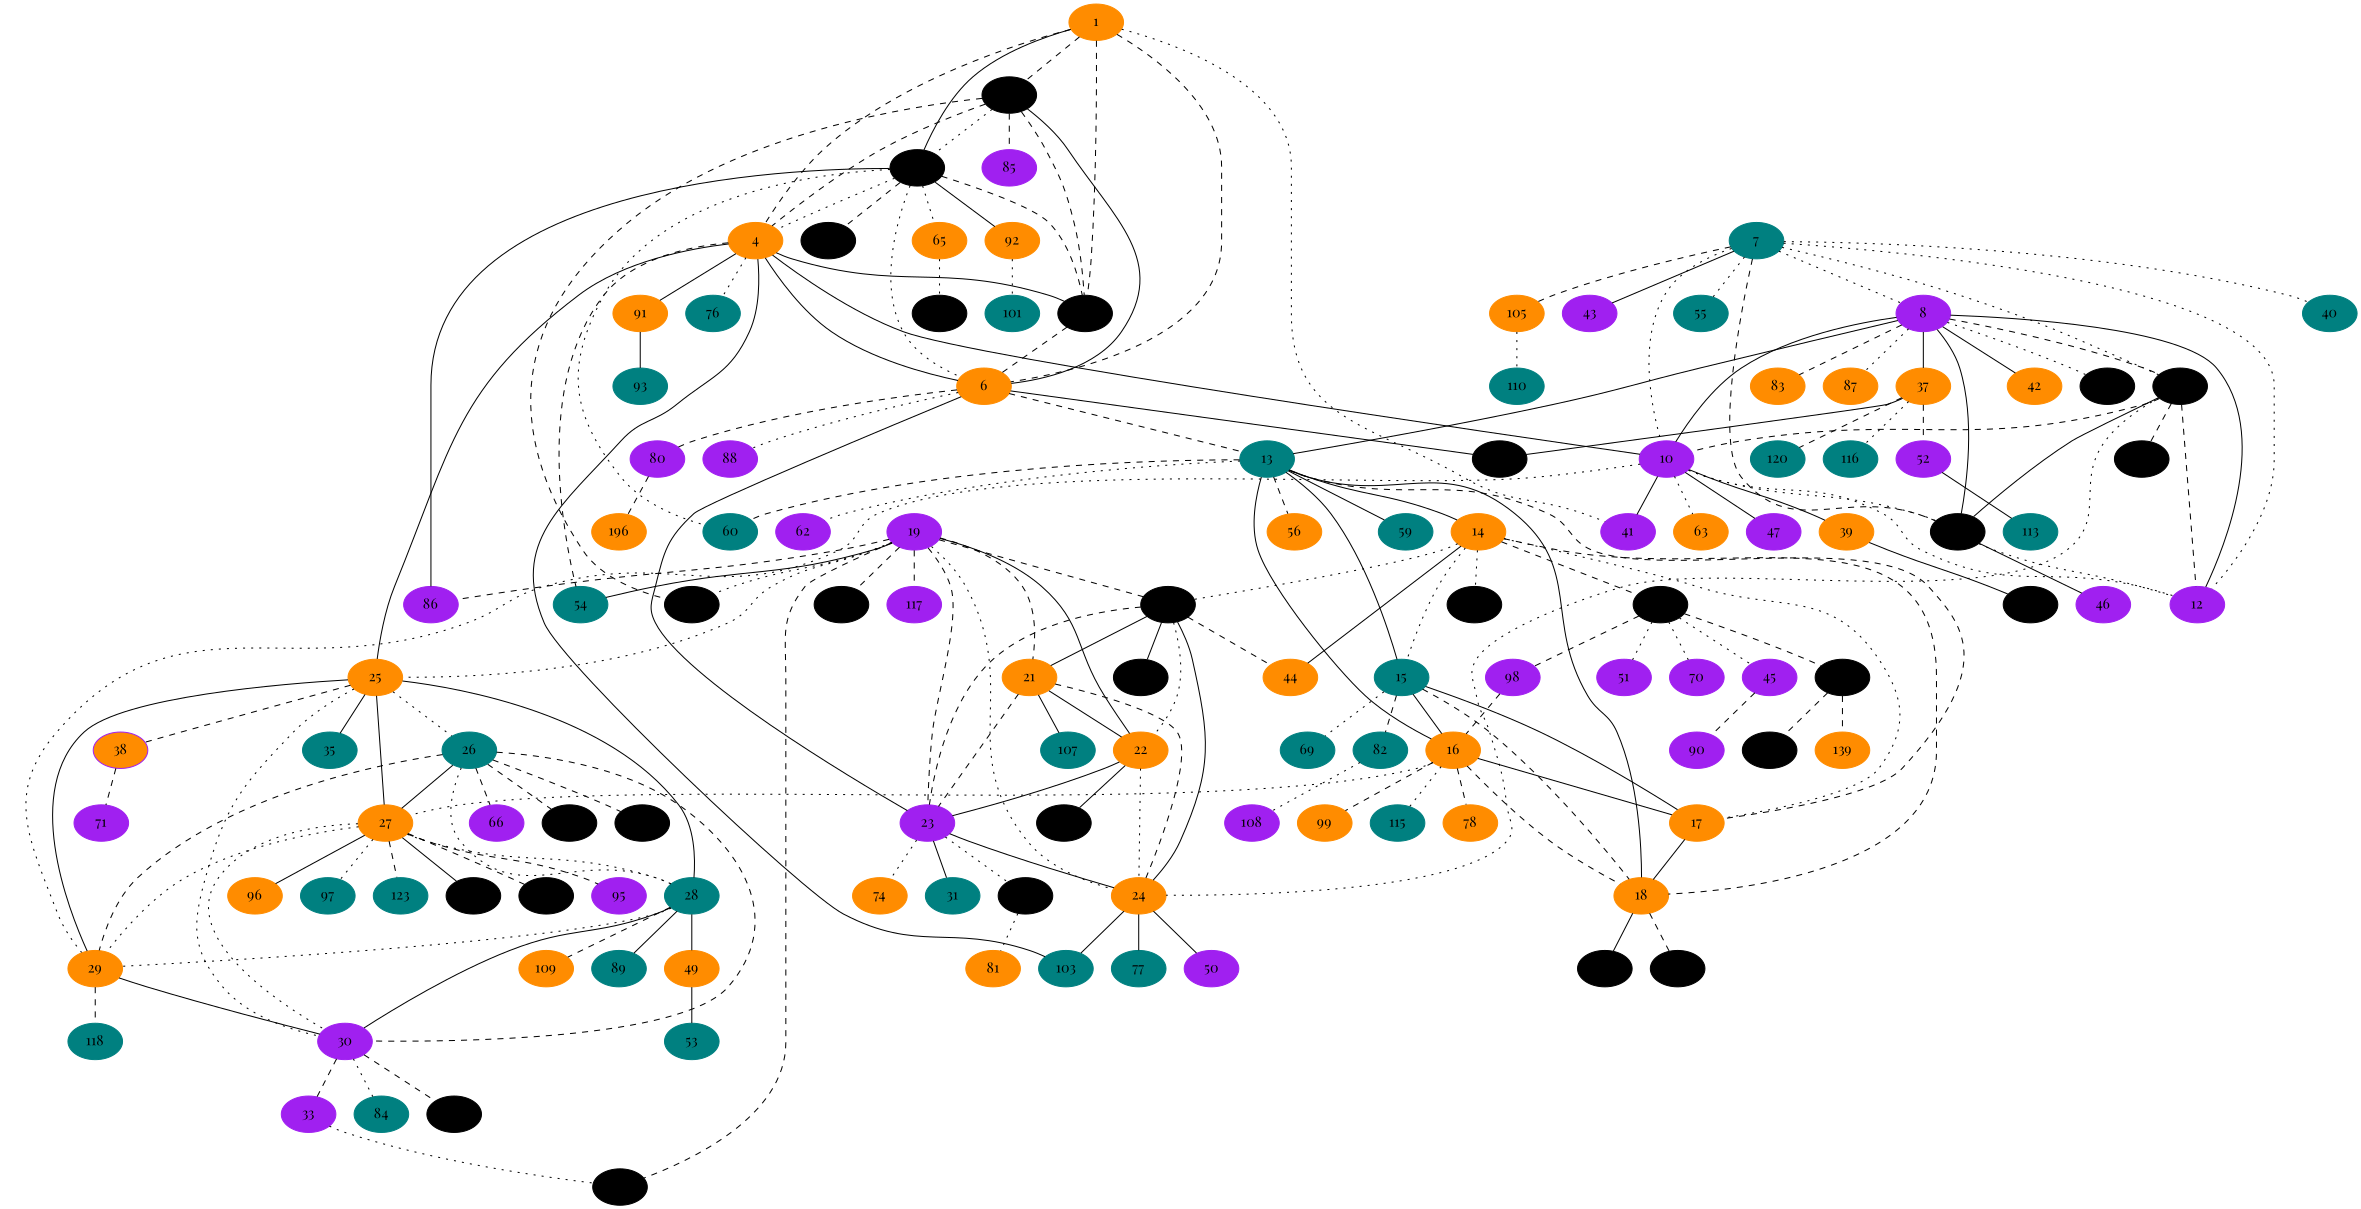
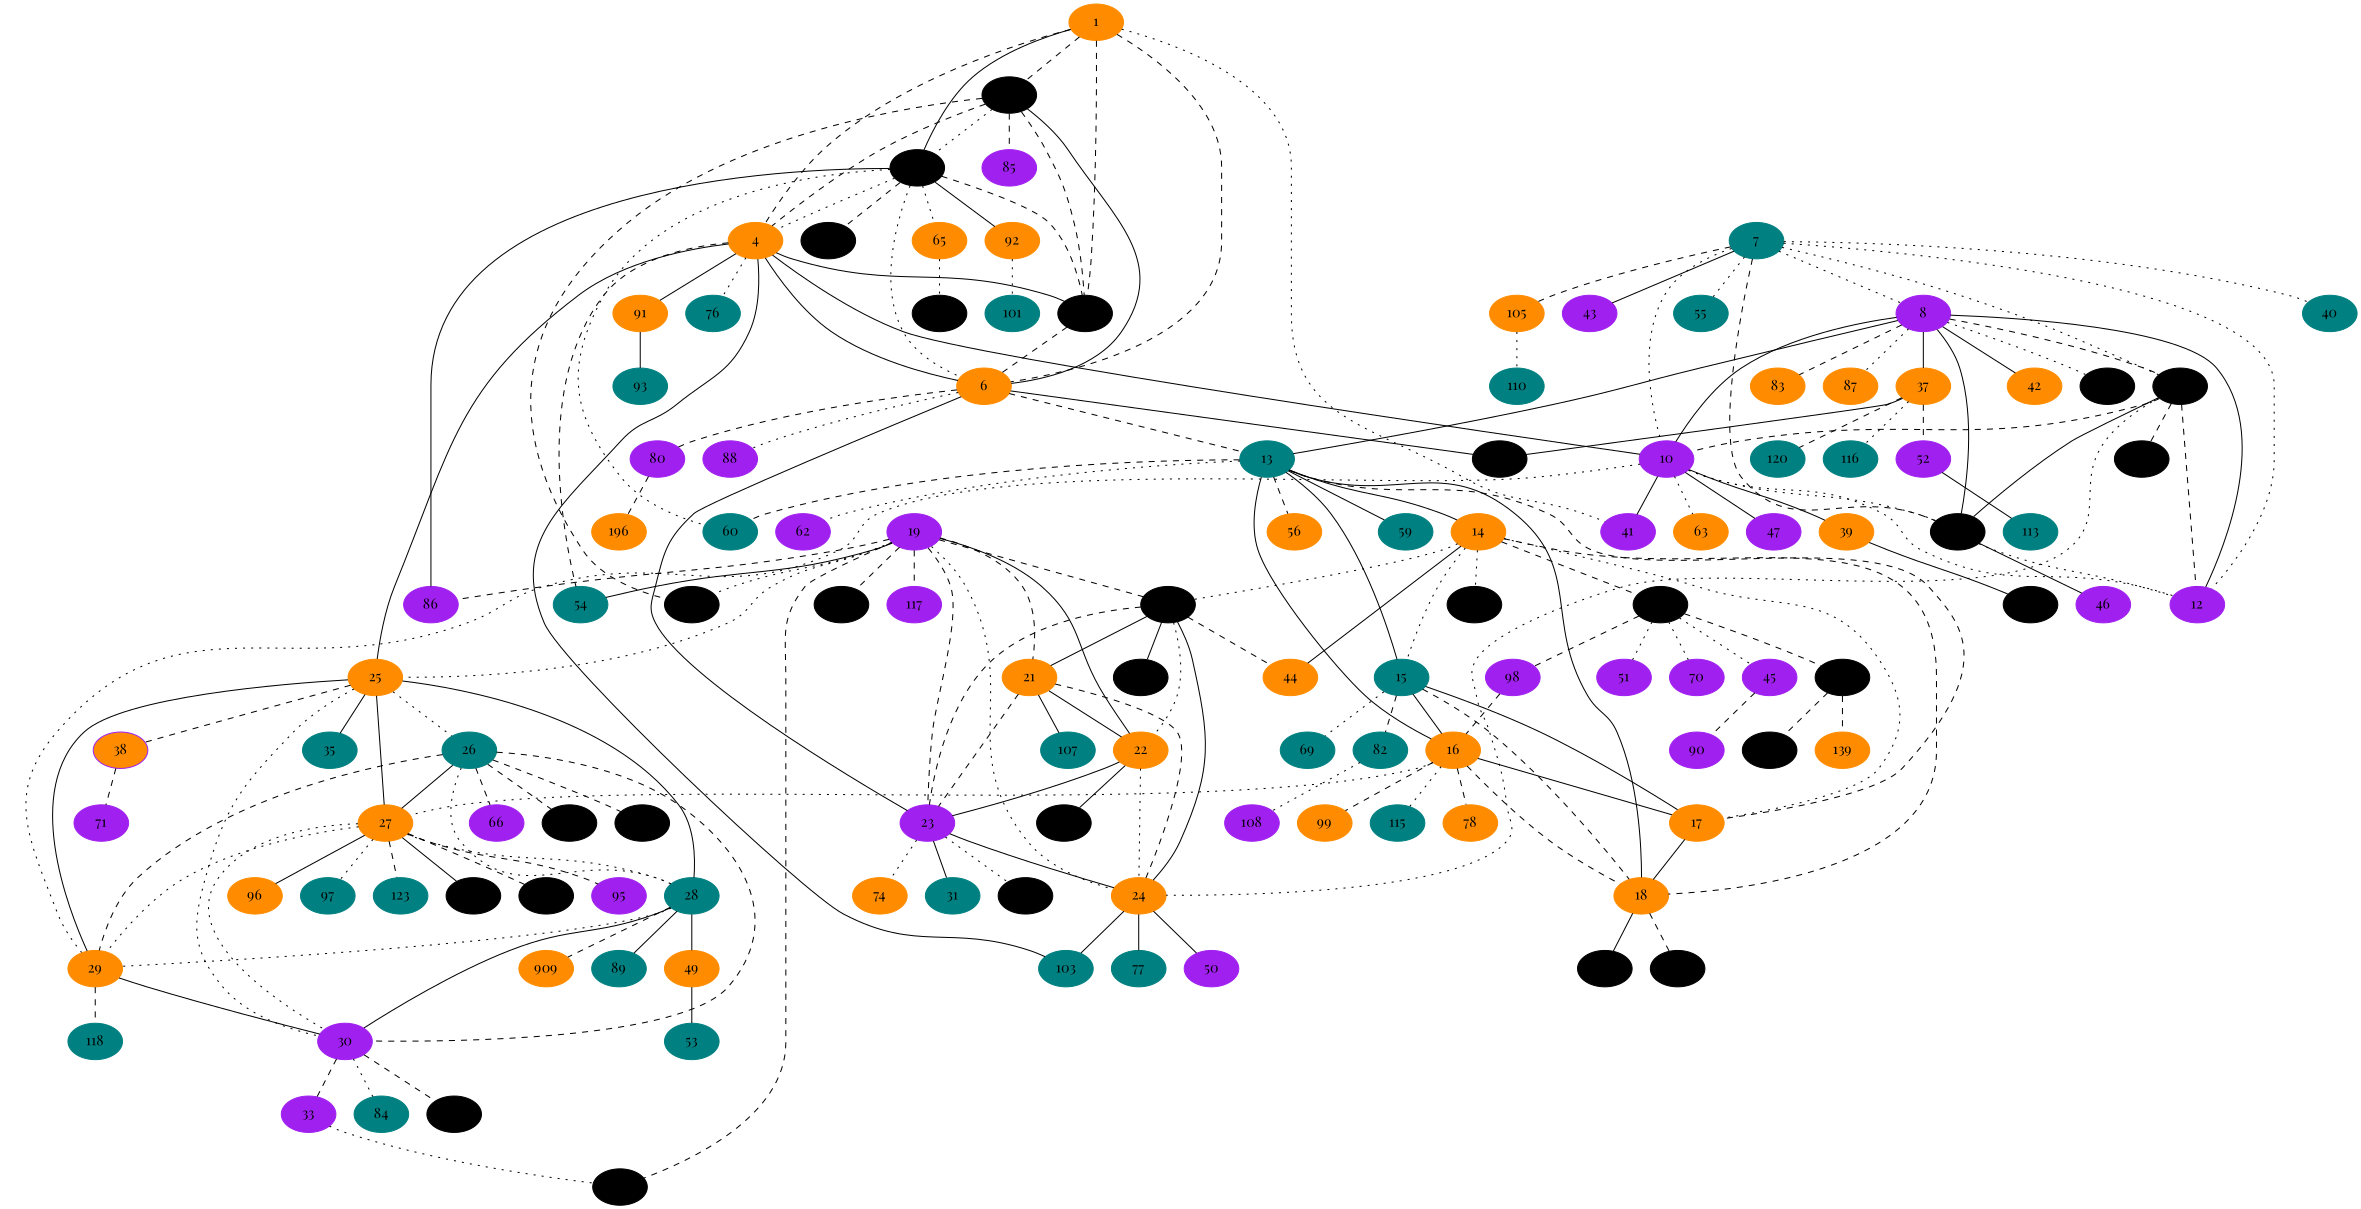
(546, 969) -> (546, 969)
(993, 969) -> none
